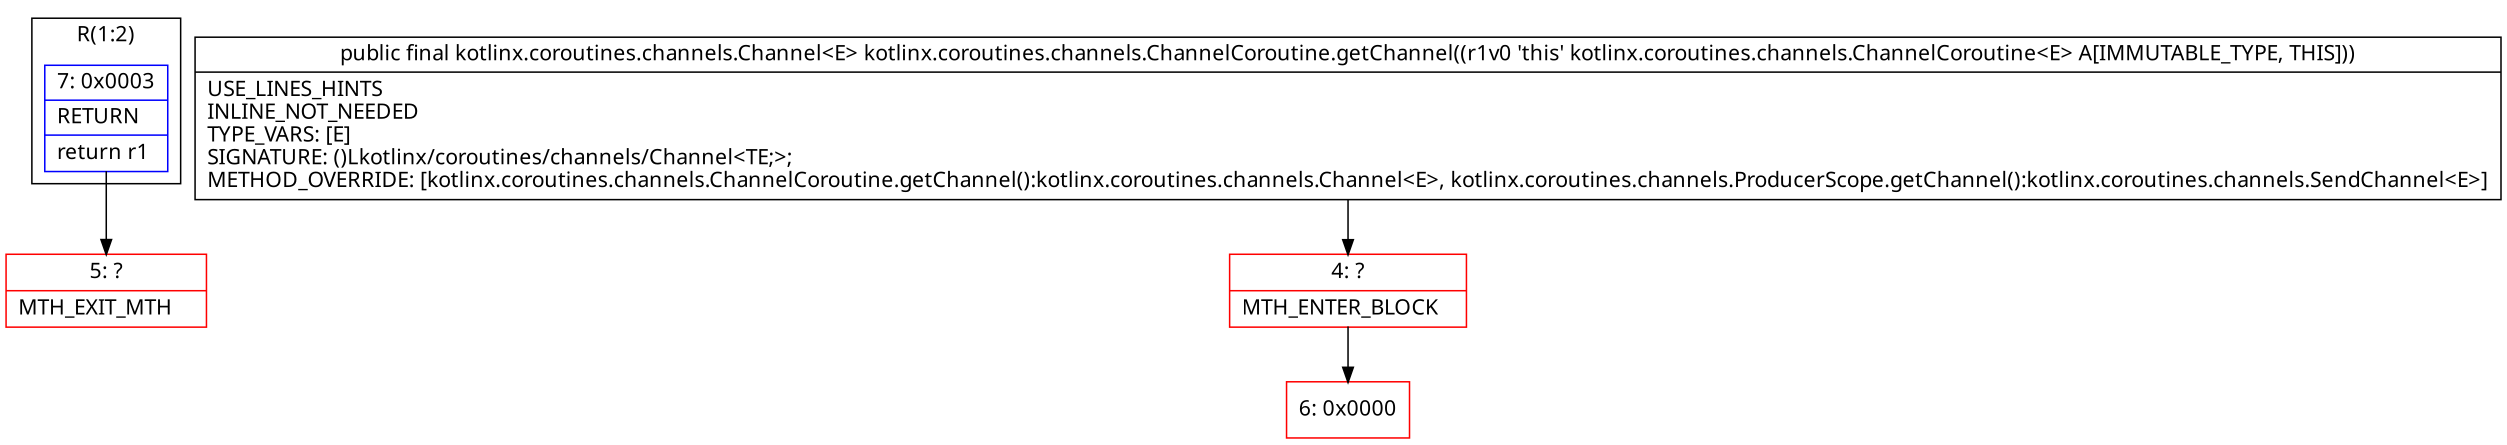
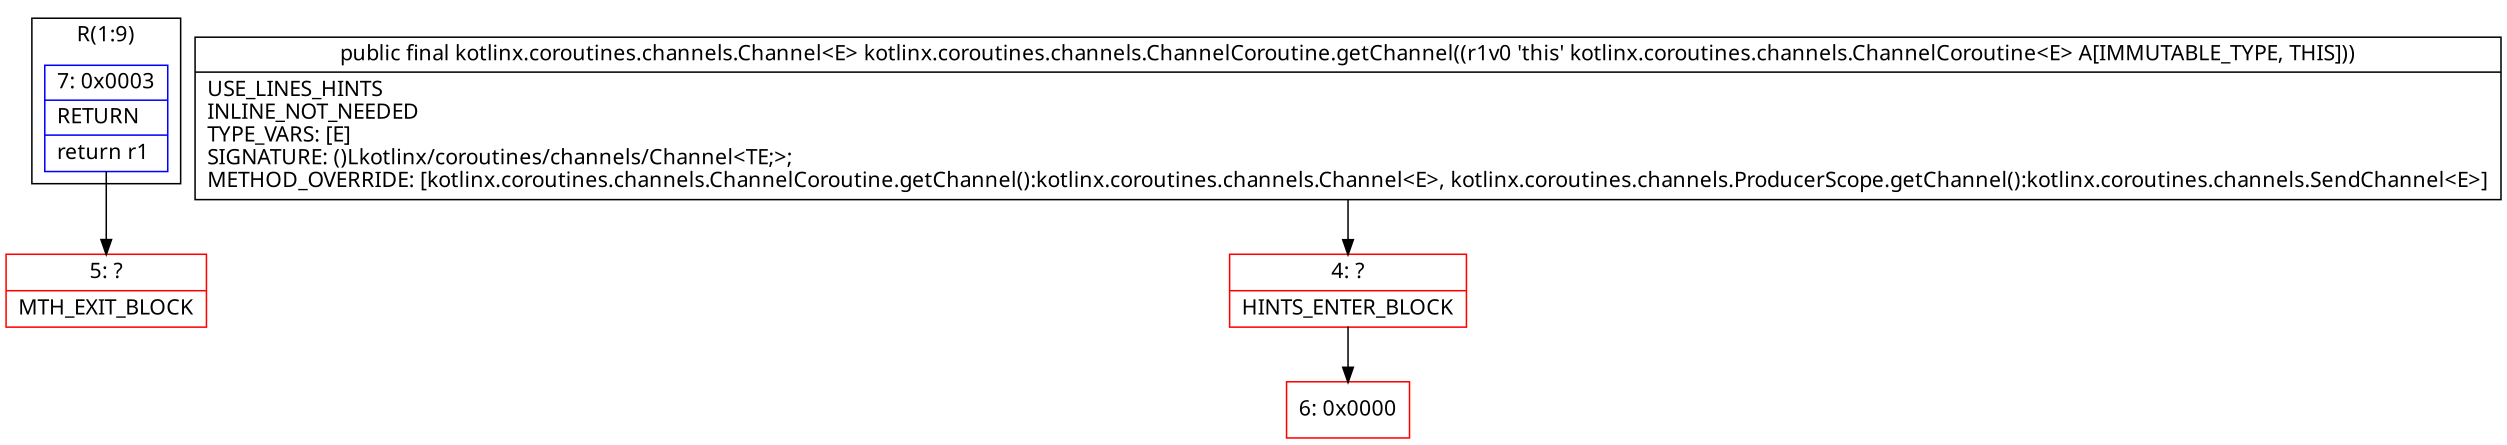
(106, 36) -> (106, 36)
(96, 308) -> (106, 308)
(1340, 308) -> (1348, 308)
